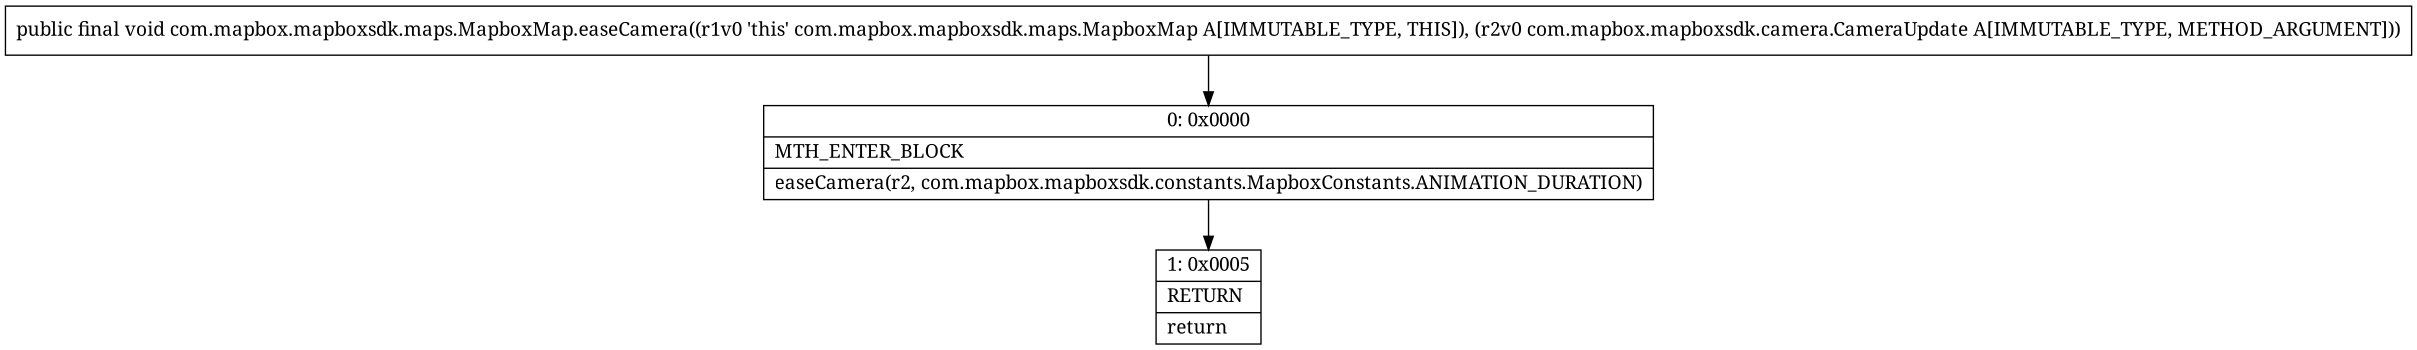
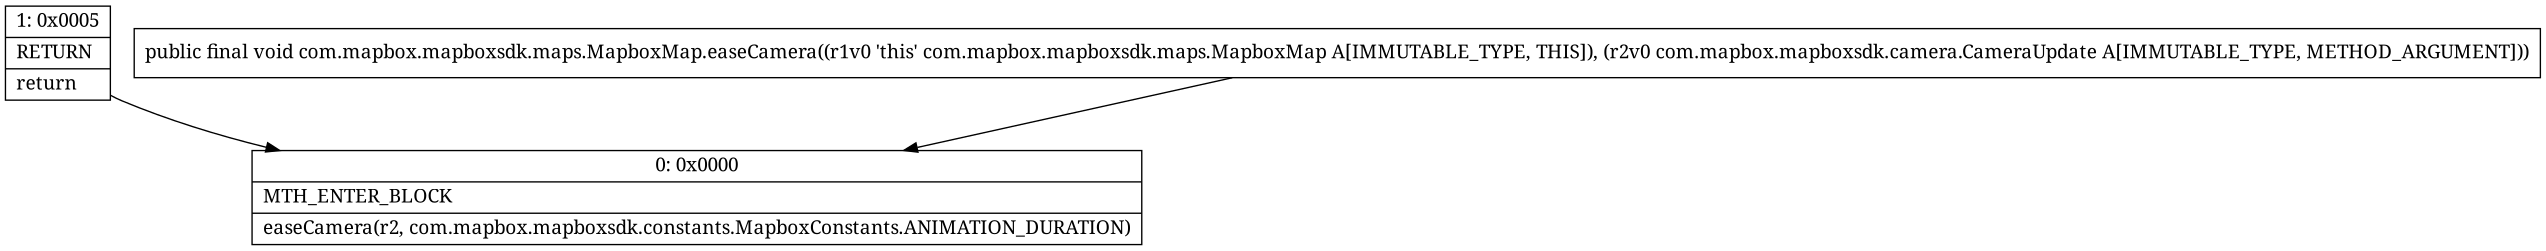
(1209, 218) -> (187, 125)
